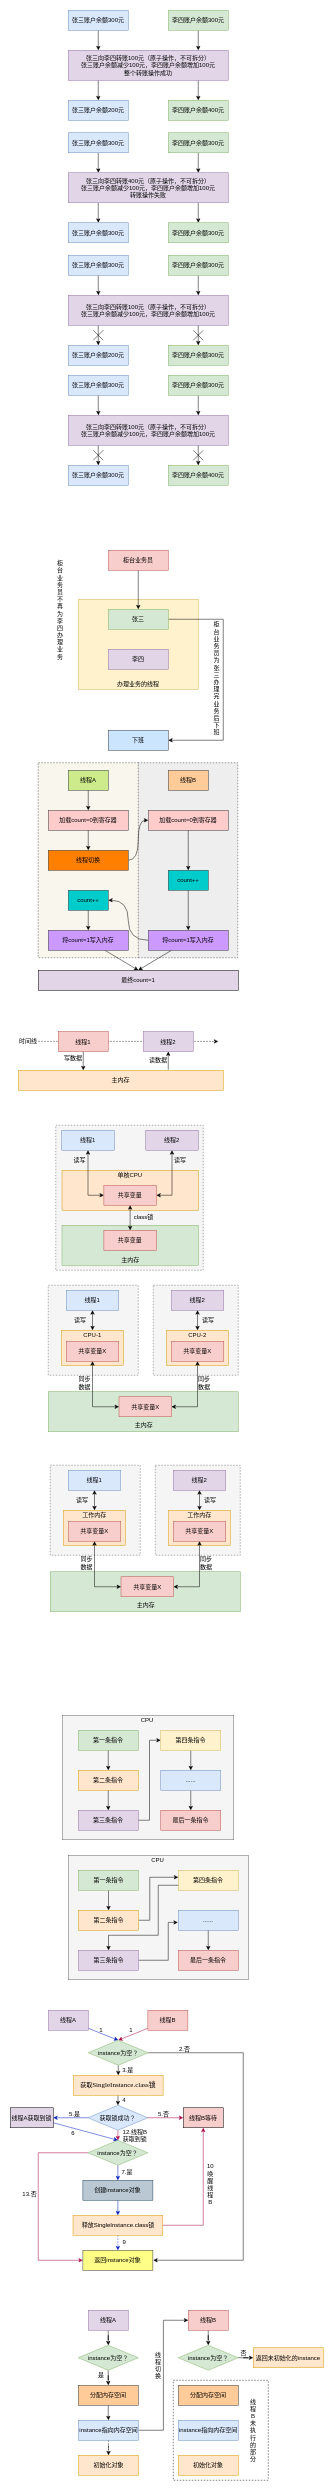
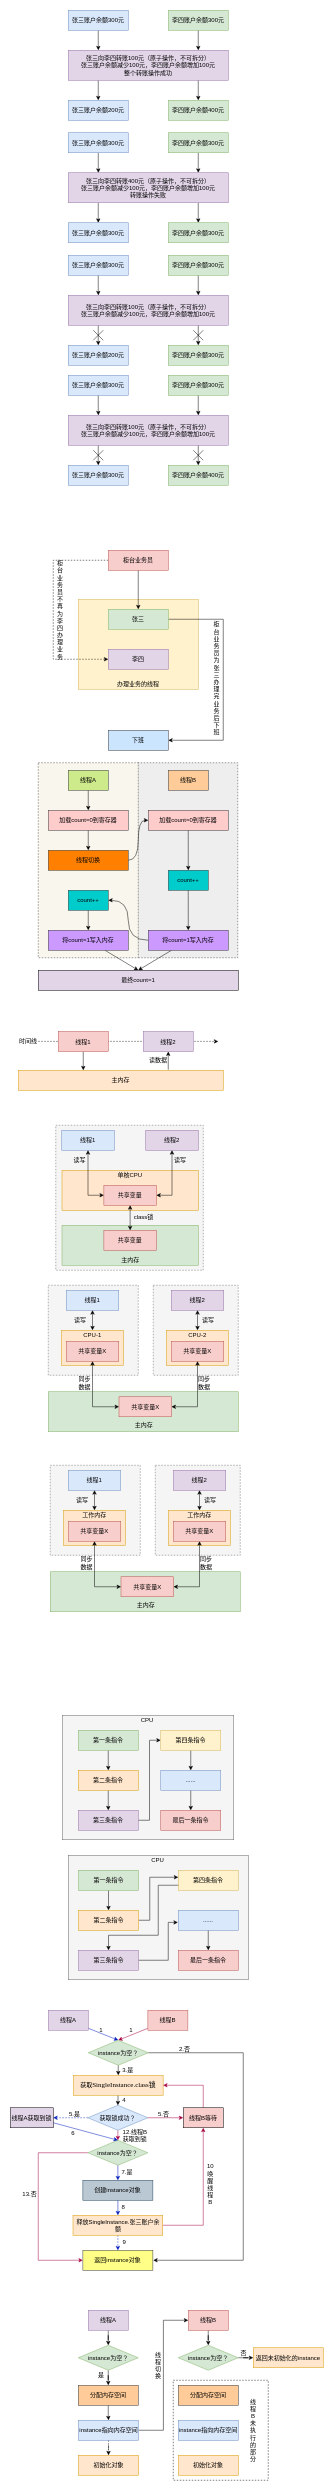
none -> (103, 659)
(73, 1058) -> none
none -> (167, 2085)
(72, 2118) -> (72, 2118)
none -> (124, 2207)
(118, 2225) -> (118, 2225)
